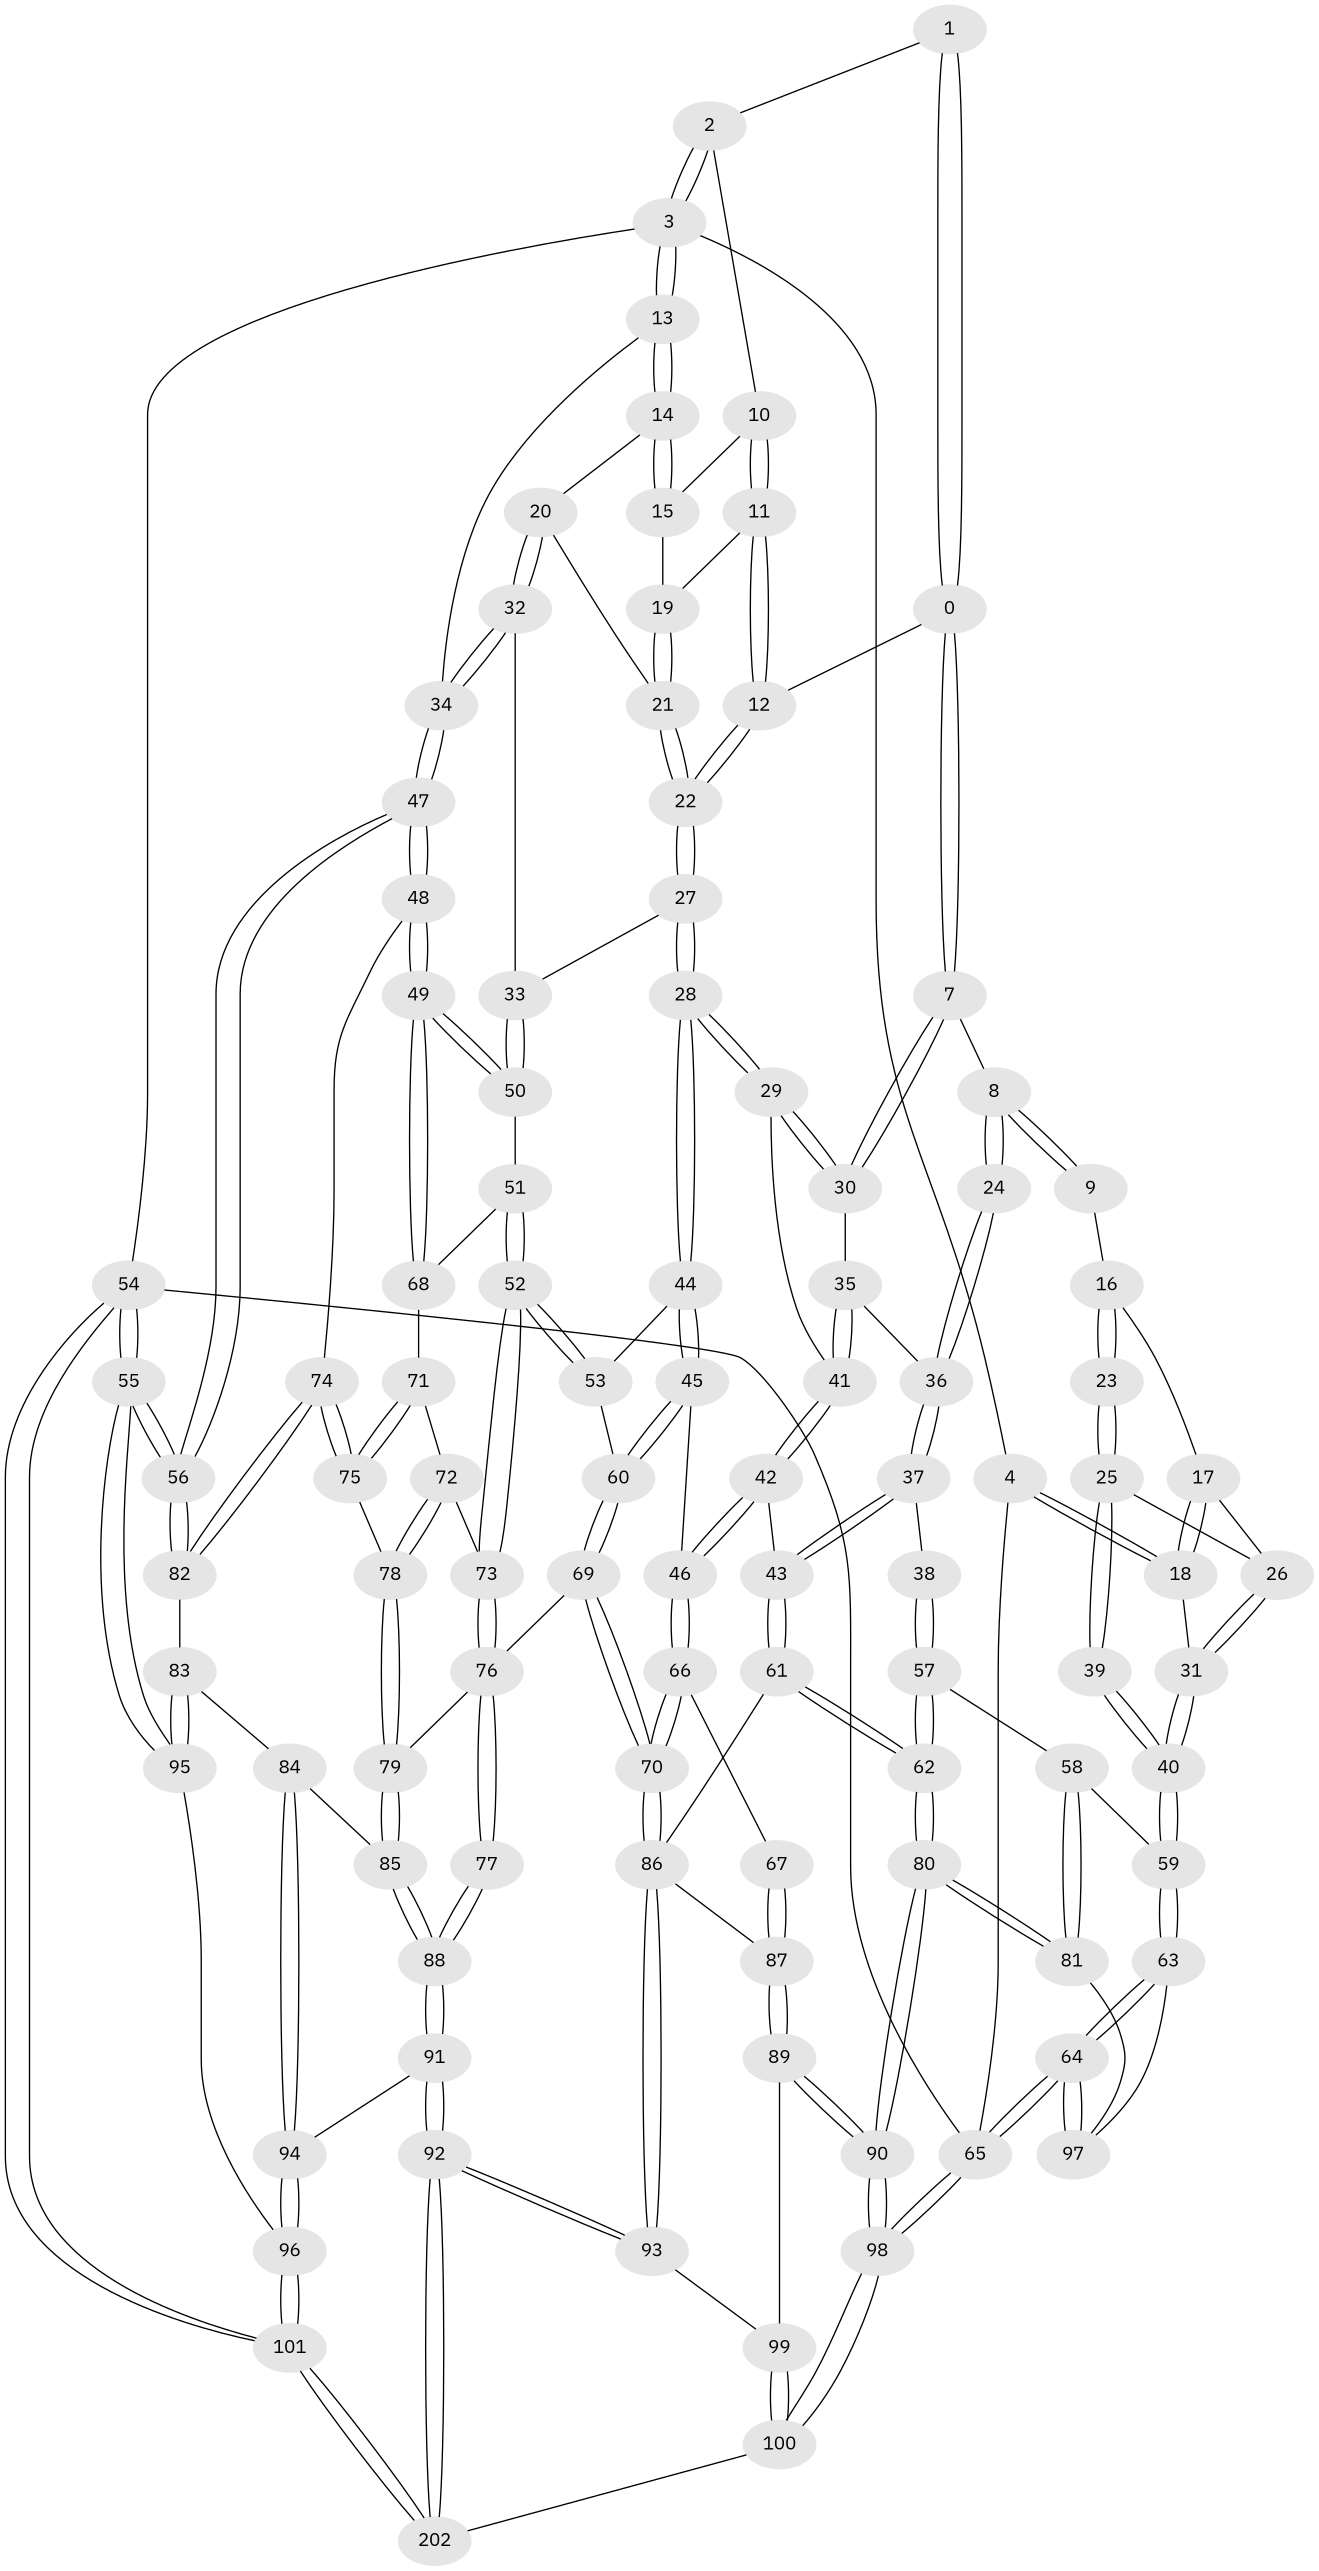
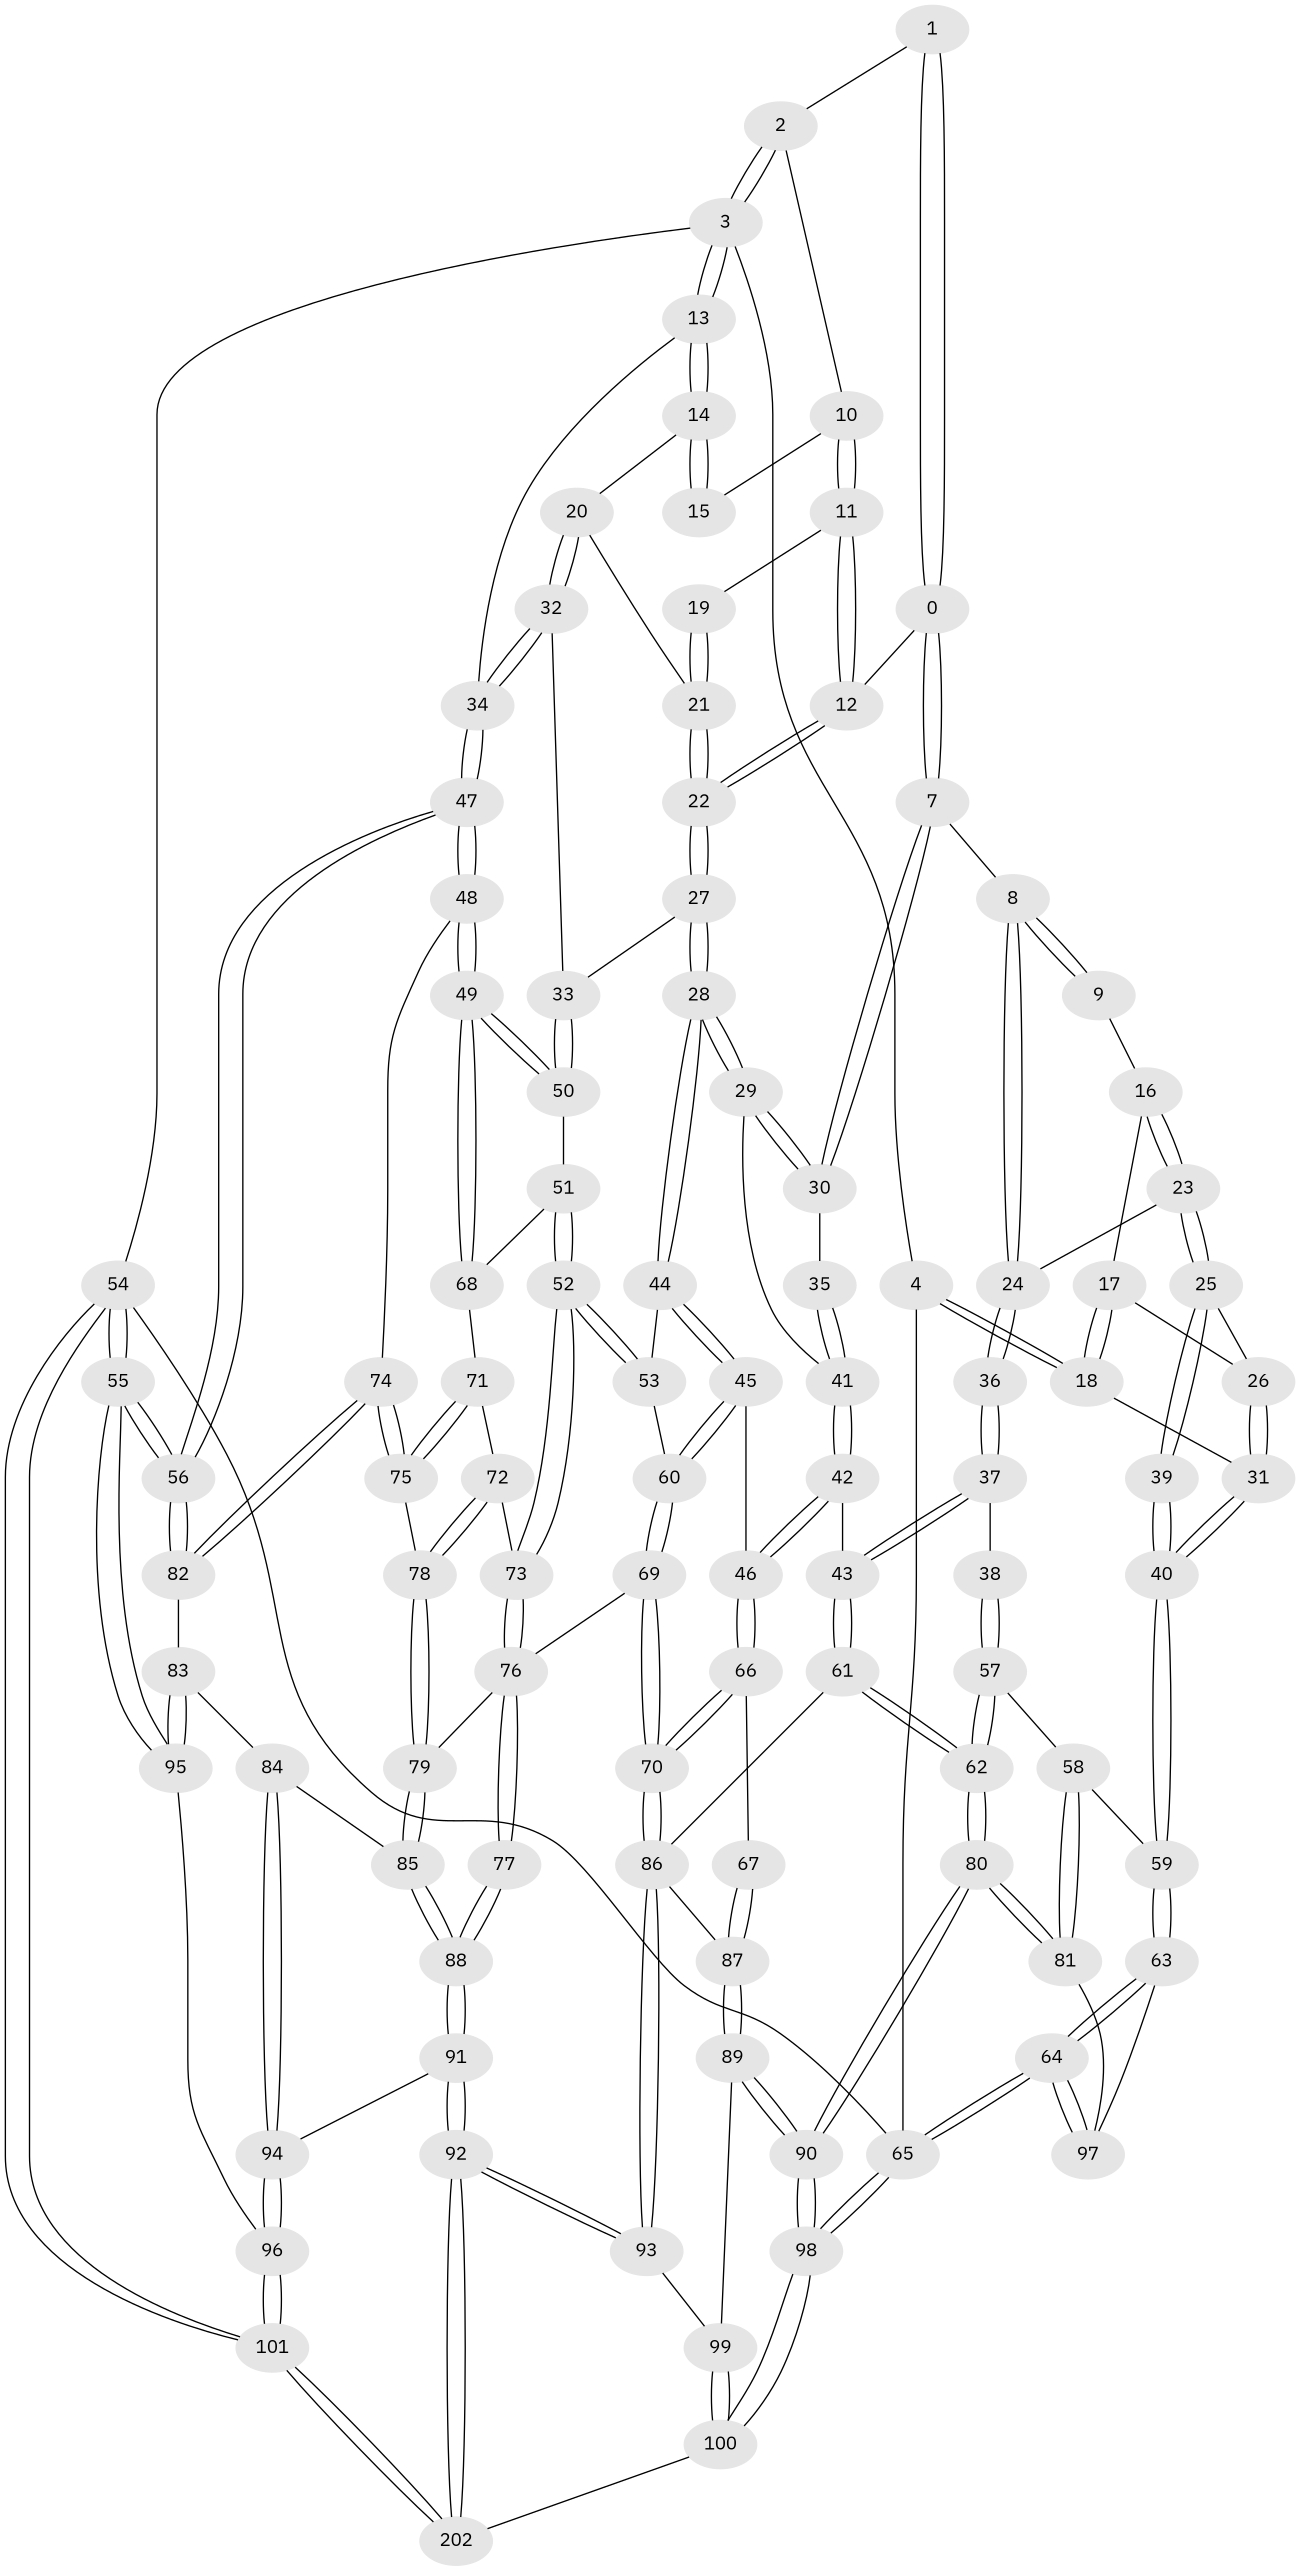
(663, 561) -> none
none -> (1098, 1237)
(891, 1334) -> none
